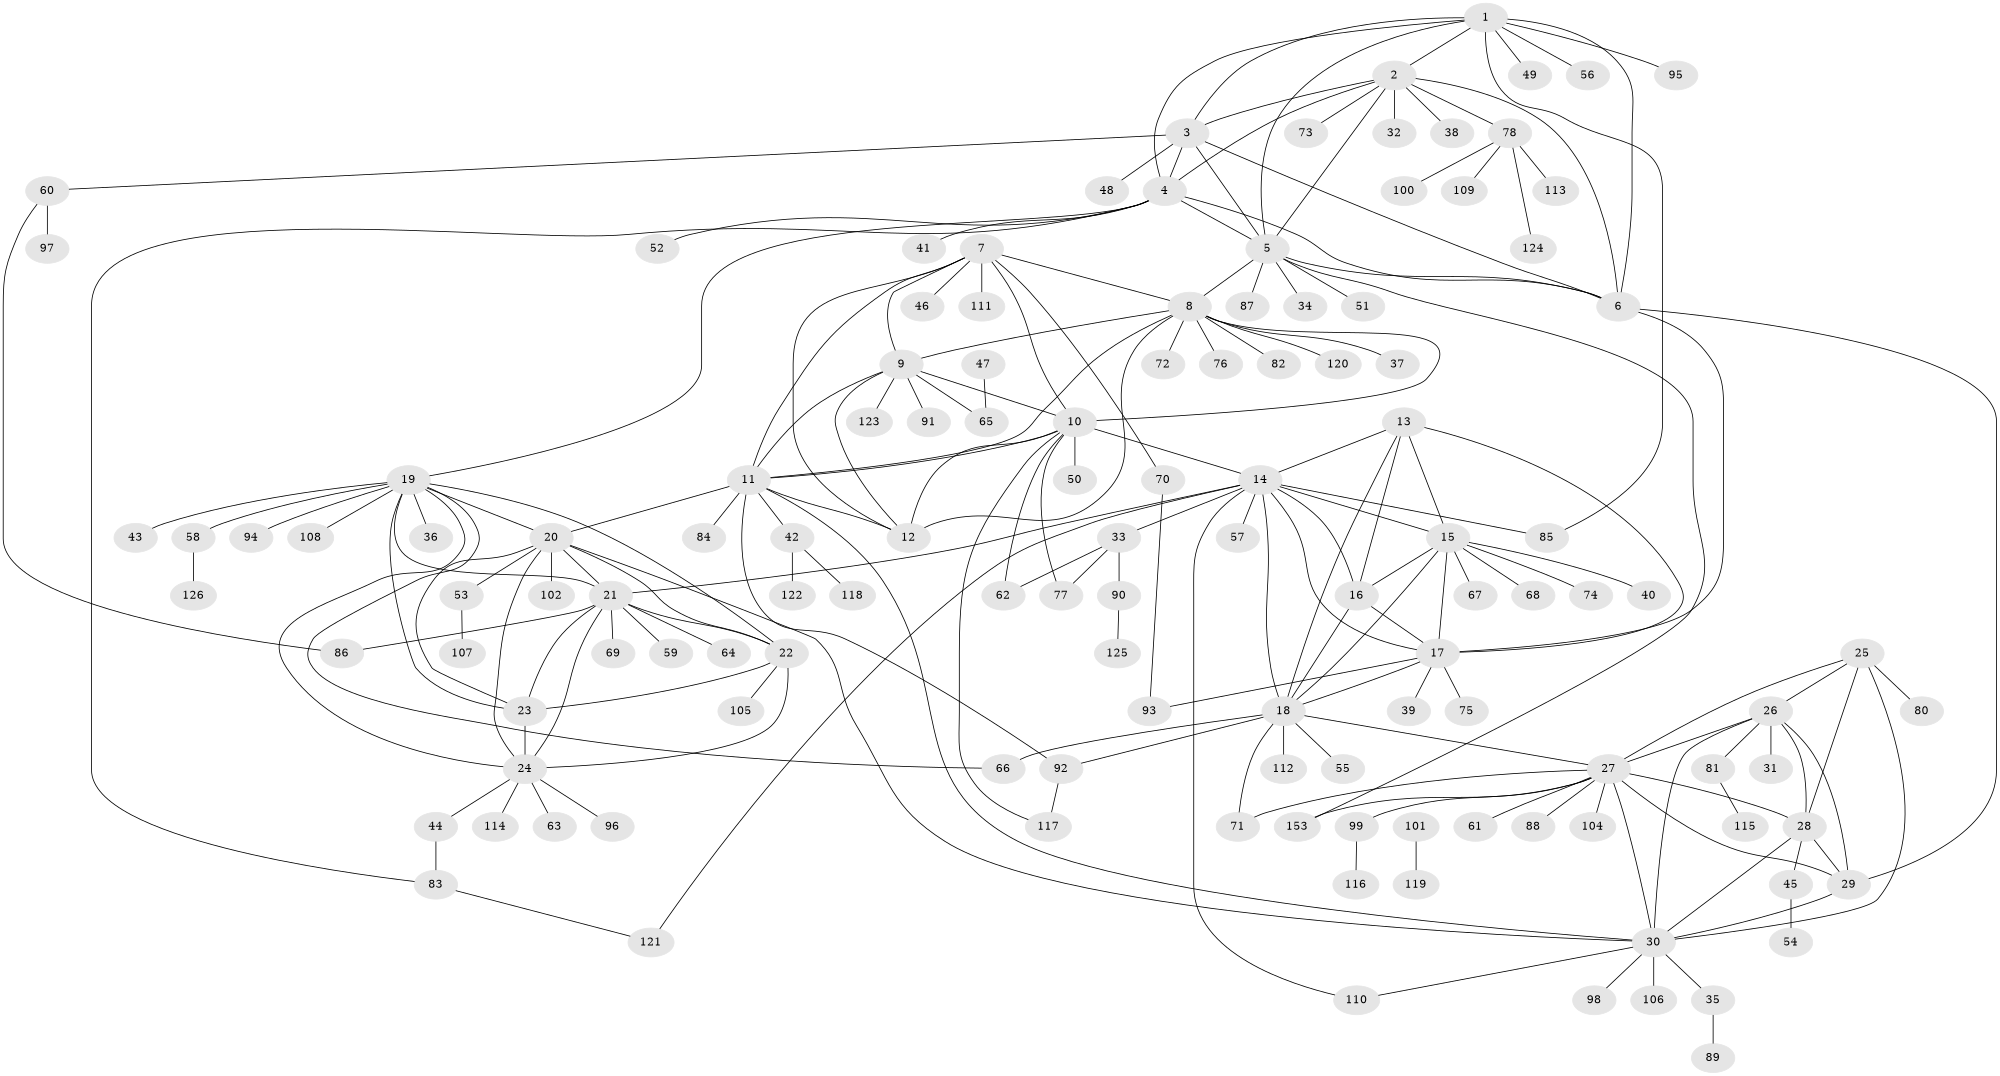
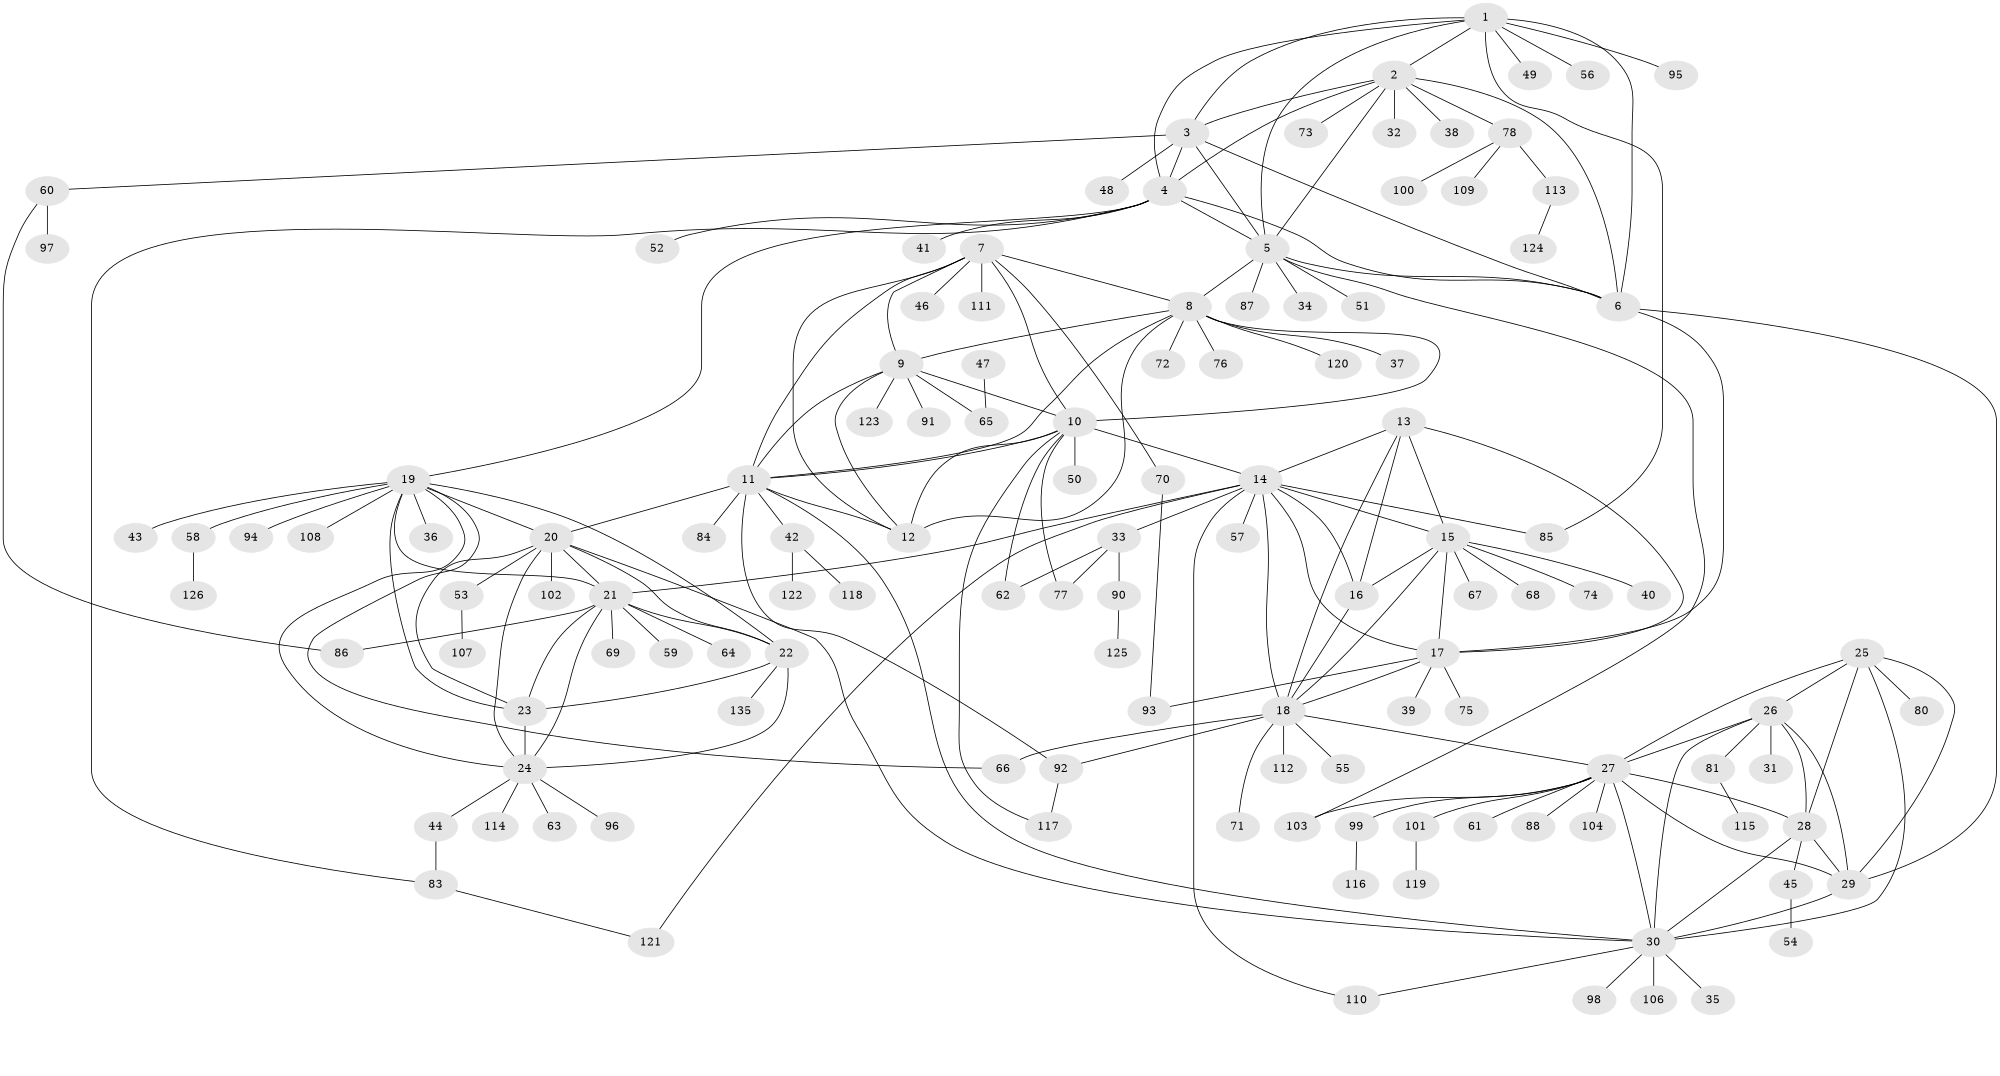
(1522, 191) -> (1545, 220)
(1279, 364) -> none
(1397, 625) -> none
(741, 711) -> (741, 711)
none -> (1939, 755)
(1419, 783) -> (1484, 802)
(1297, 827) -> (1297, 827)
(1713, 1058) -> none
